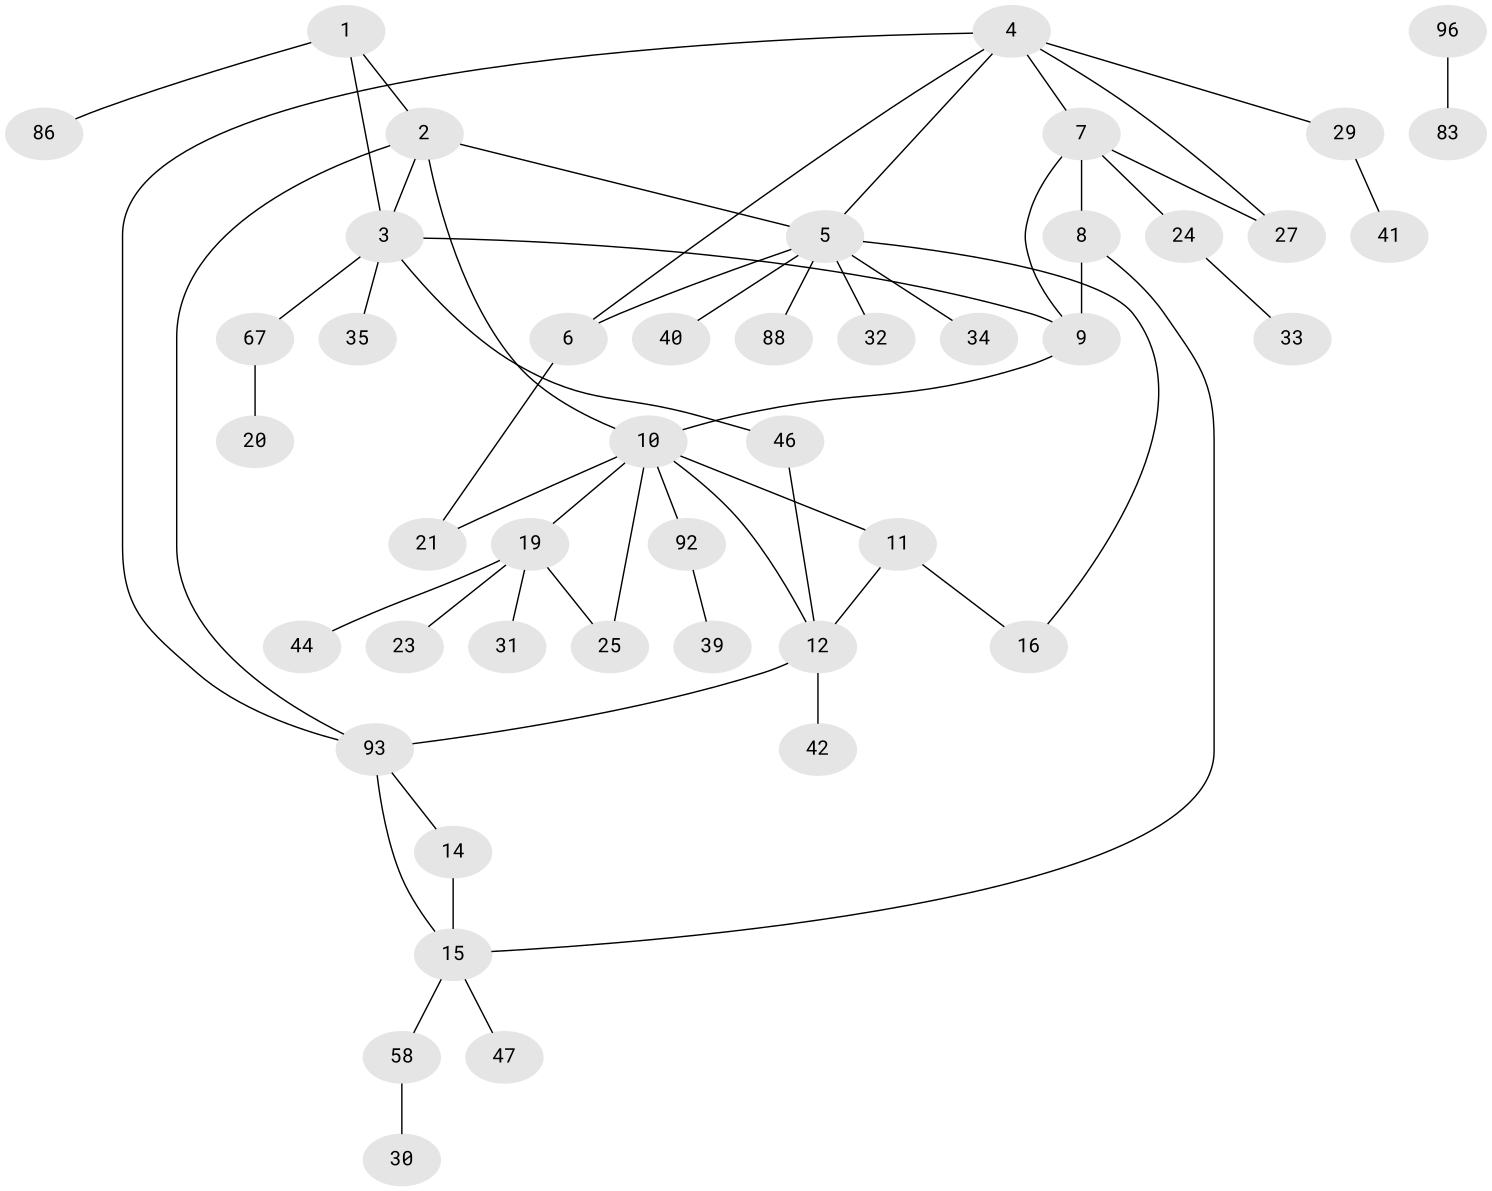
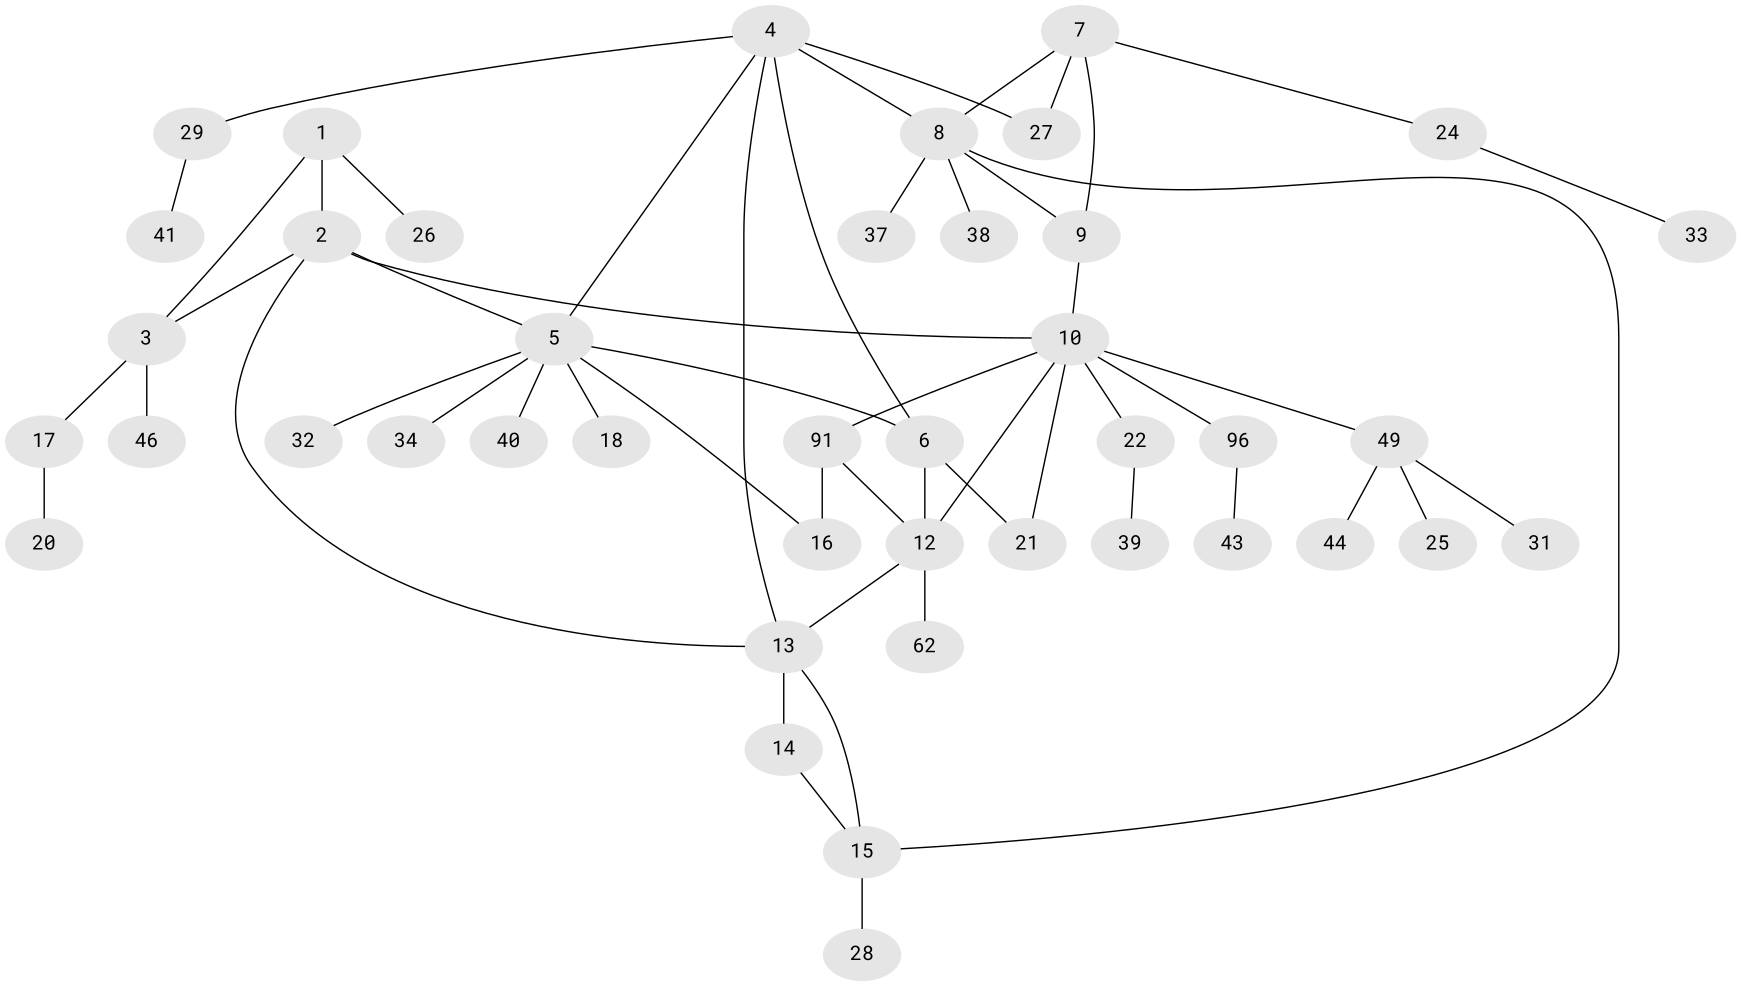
(1047, 83) -> (855, 83)
(44, 134) -> (425, 237)
(1448, 134) -> (1233, 544)
none -> (876, 237)
none -> (979, 237)
(725, 257) -> none
(255, 339) -> (44, 442)
(358, 339) -> none
(774, 339) -> (611, 442)
(530, 544) -> (1389, 442)
(629, 544) -> (1154, 390)
(687, 544) -> (1136, 442)
(802, 544) -> (925, 493)
(898, 544) -> (822, 442)
(405, 647) -> none
(375, 750) -> (784, 647)
(818, 750) -> (925, 647)
(402, 1057) -> (862, 955)
(504, 1057) -> none
(402, 1160) -> none
